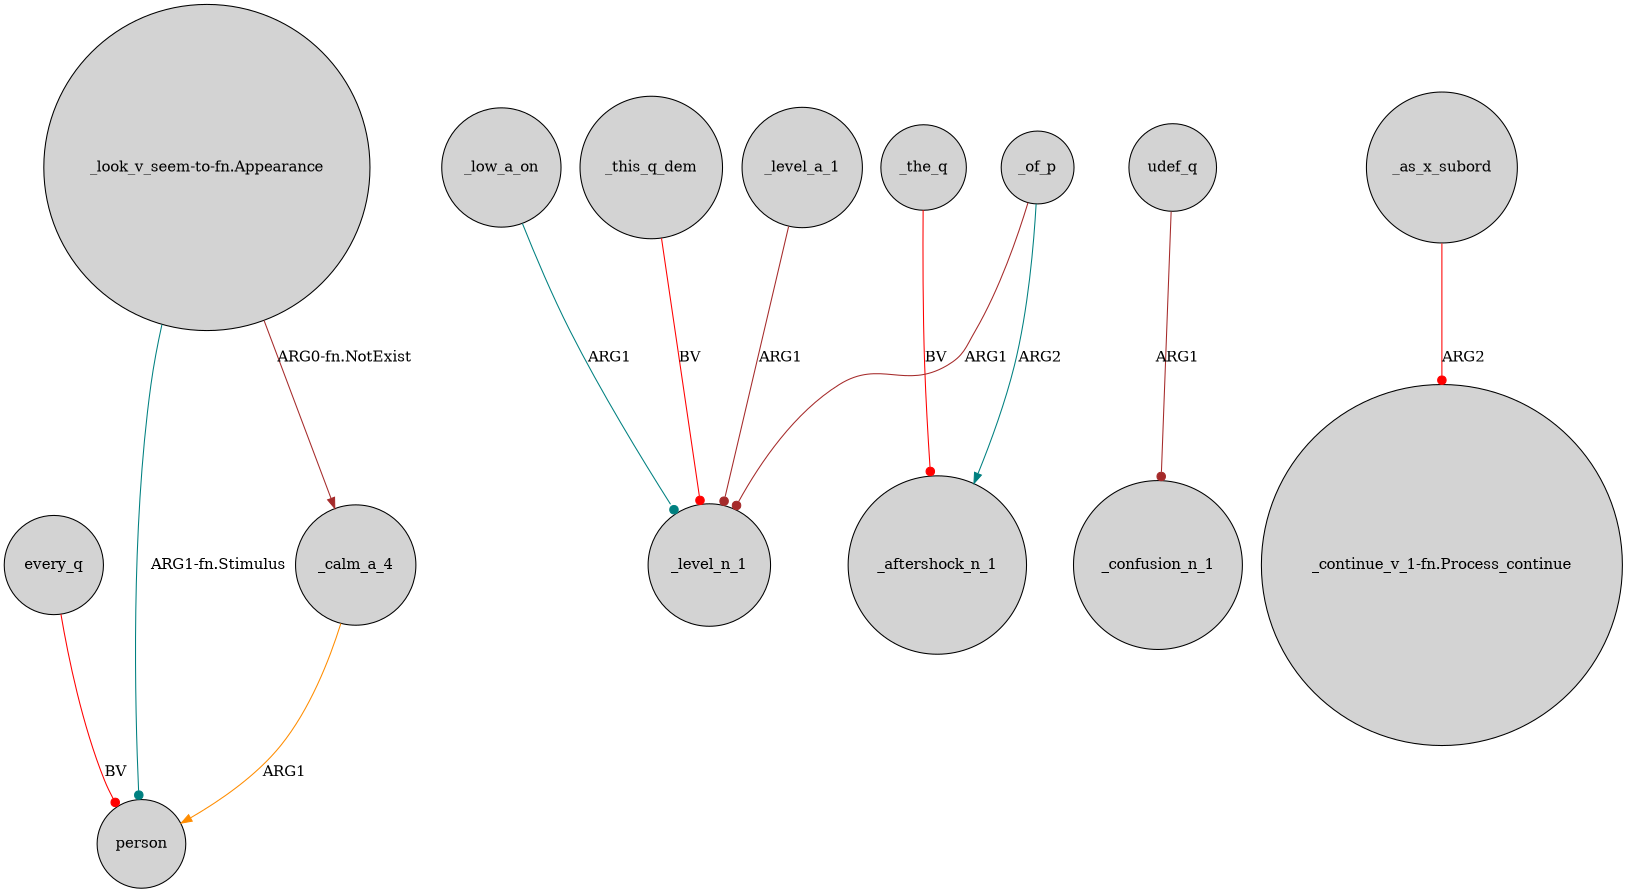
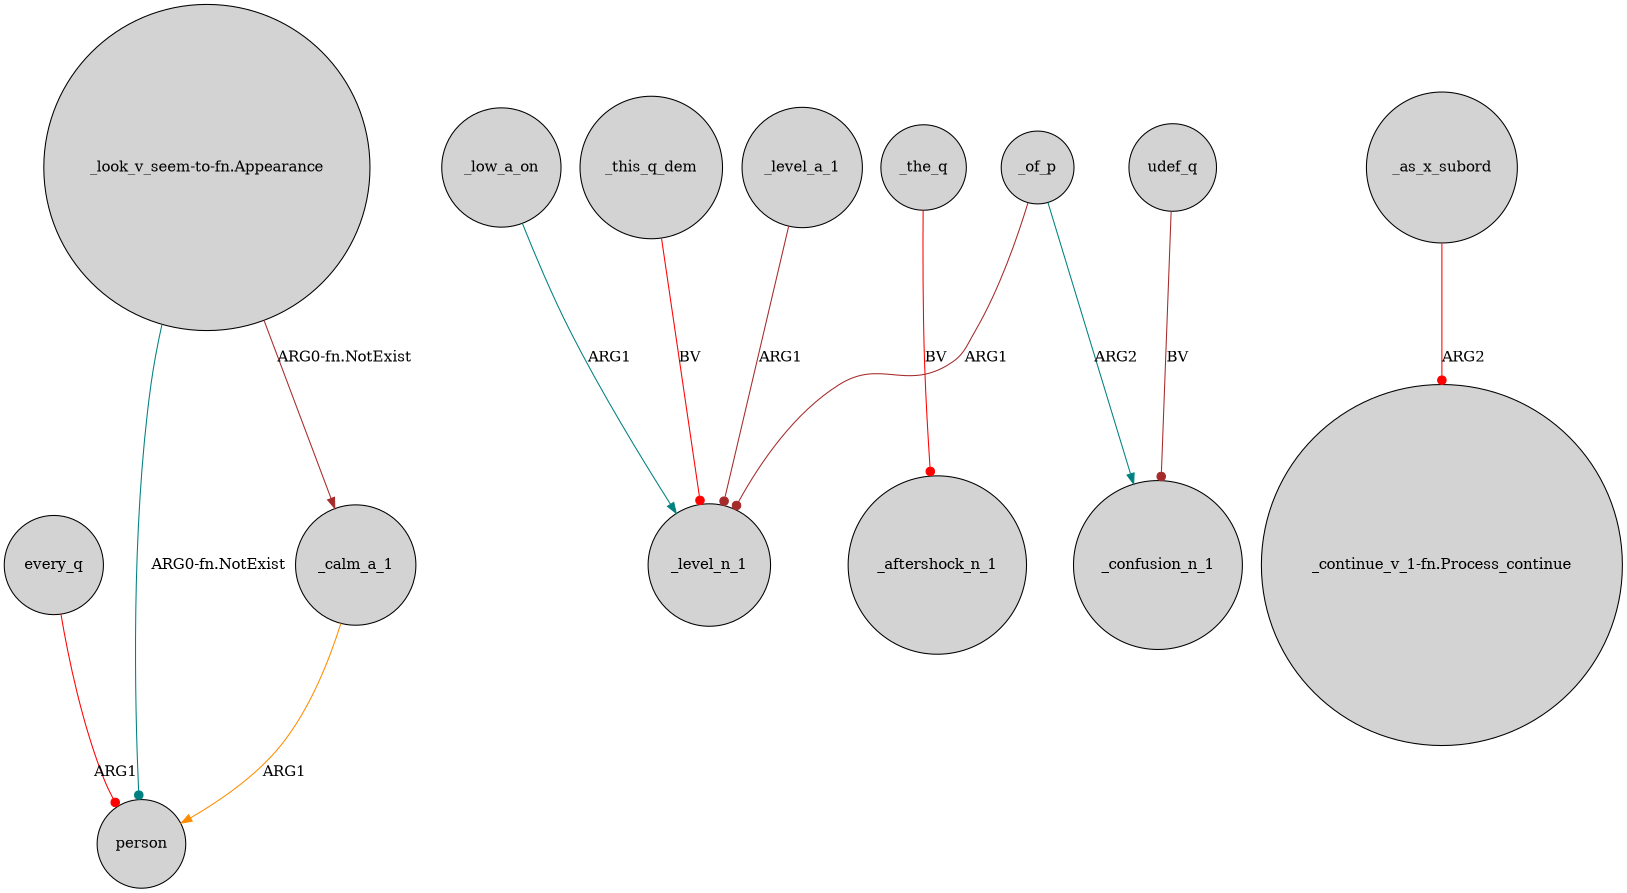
(1020, 341) -> (1089, 338)
(1177, 358) -> (1177, 358)
(589, 368) -> (589, 368)
(218, 565) -> (218, 565)
(356, 565) -> (356, 565)
(116, 772) -> (116, 772)
